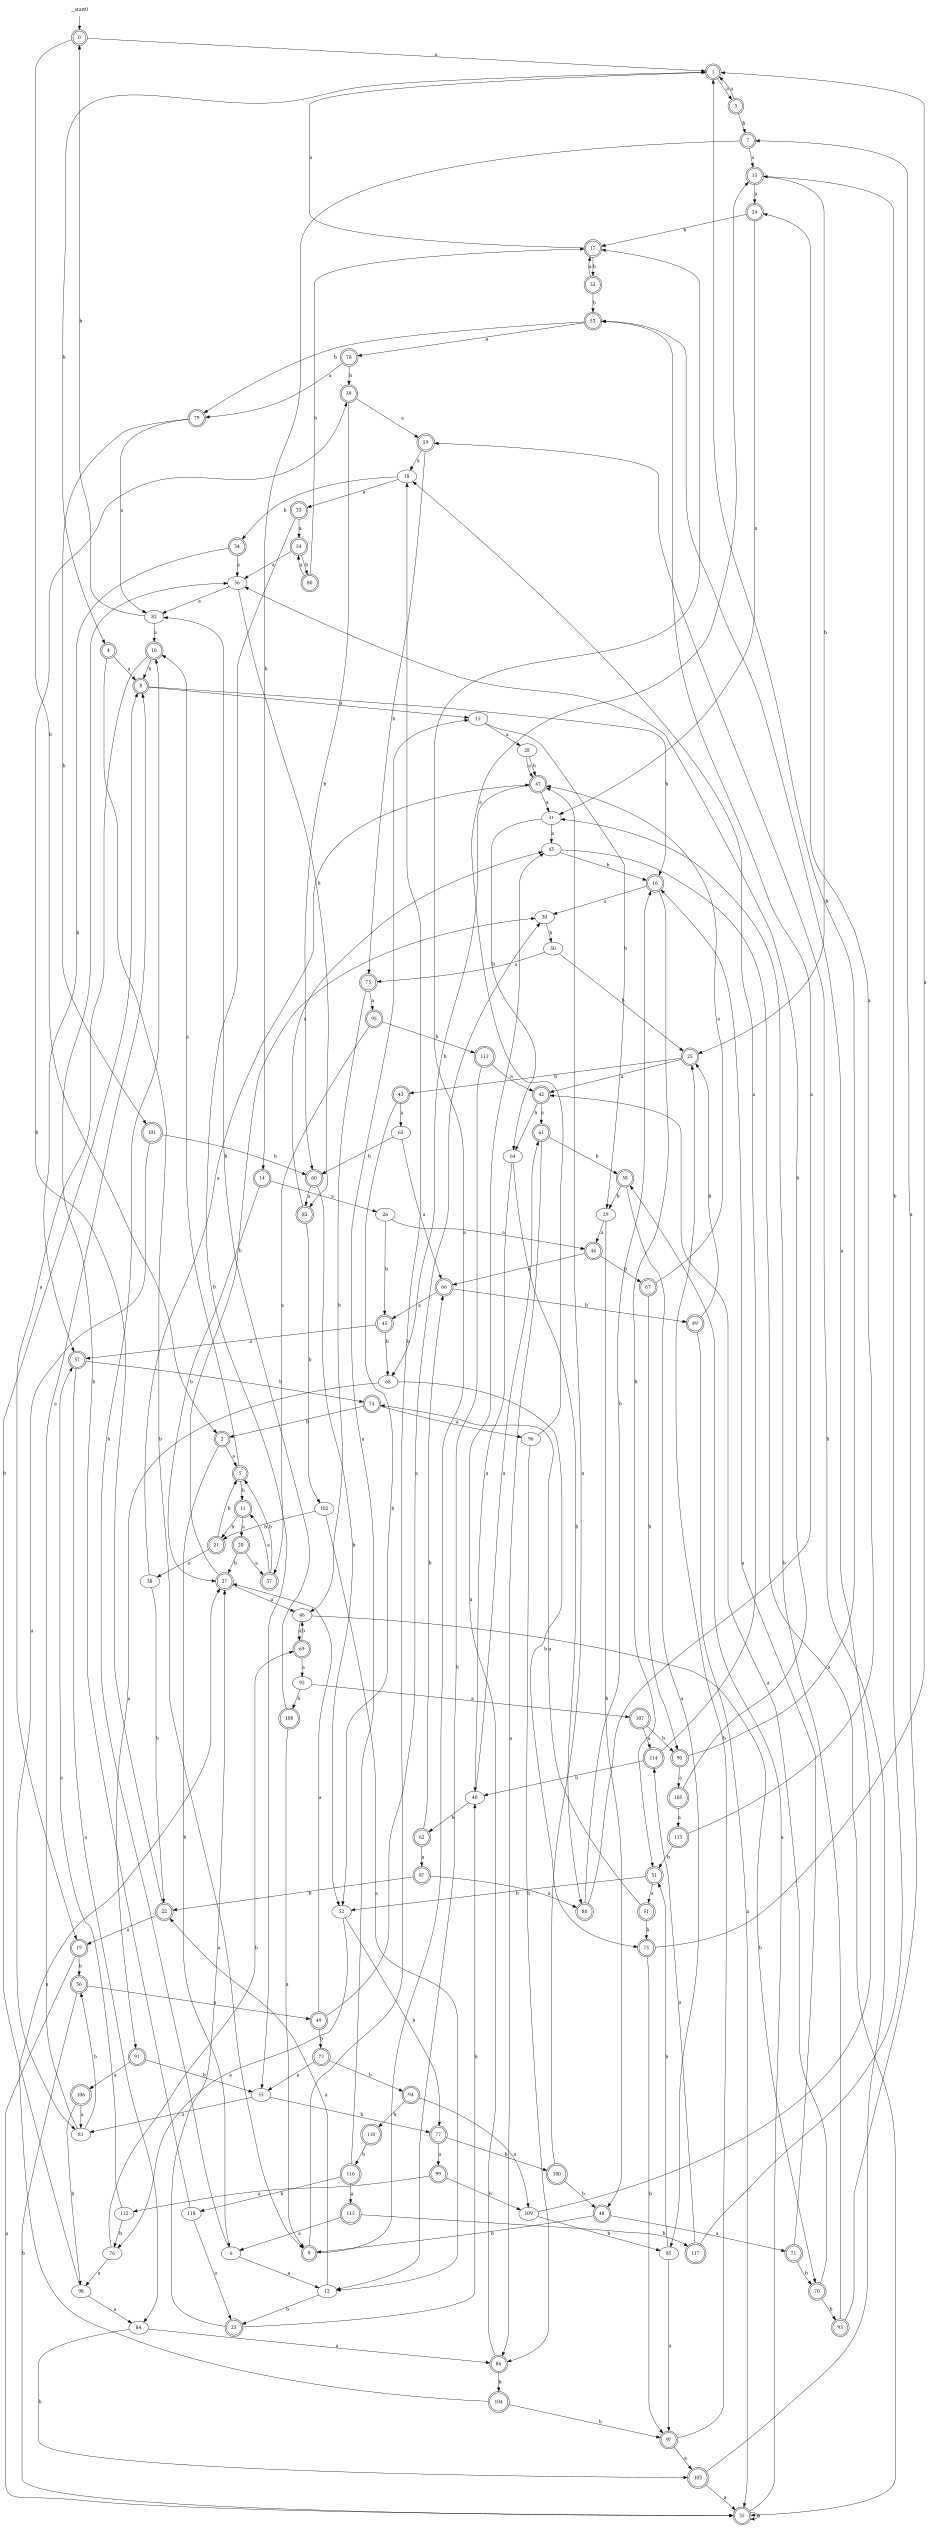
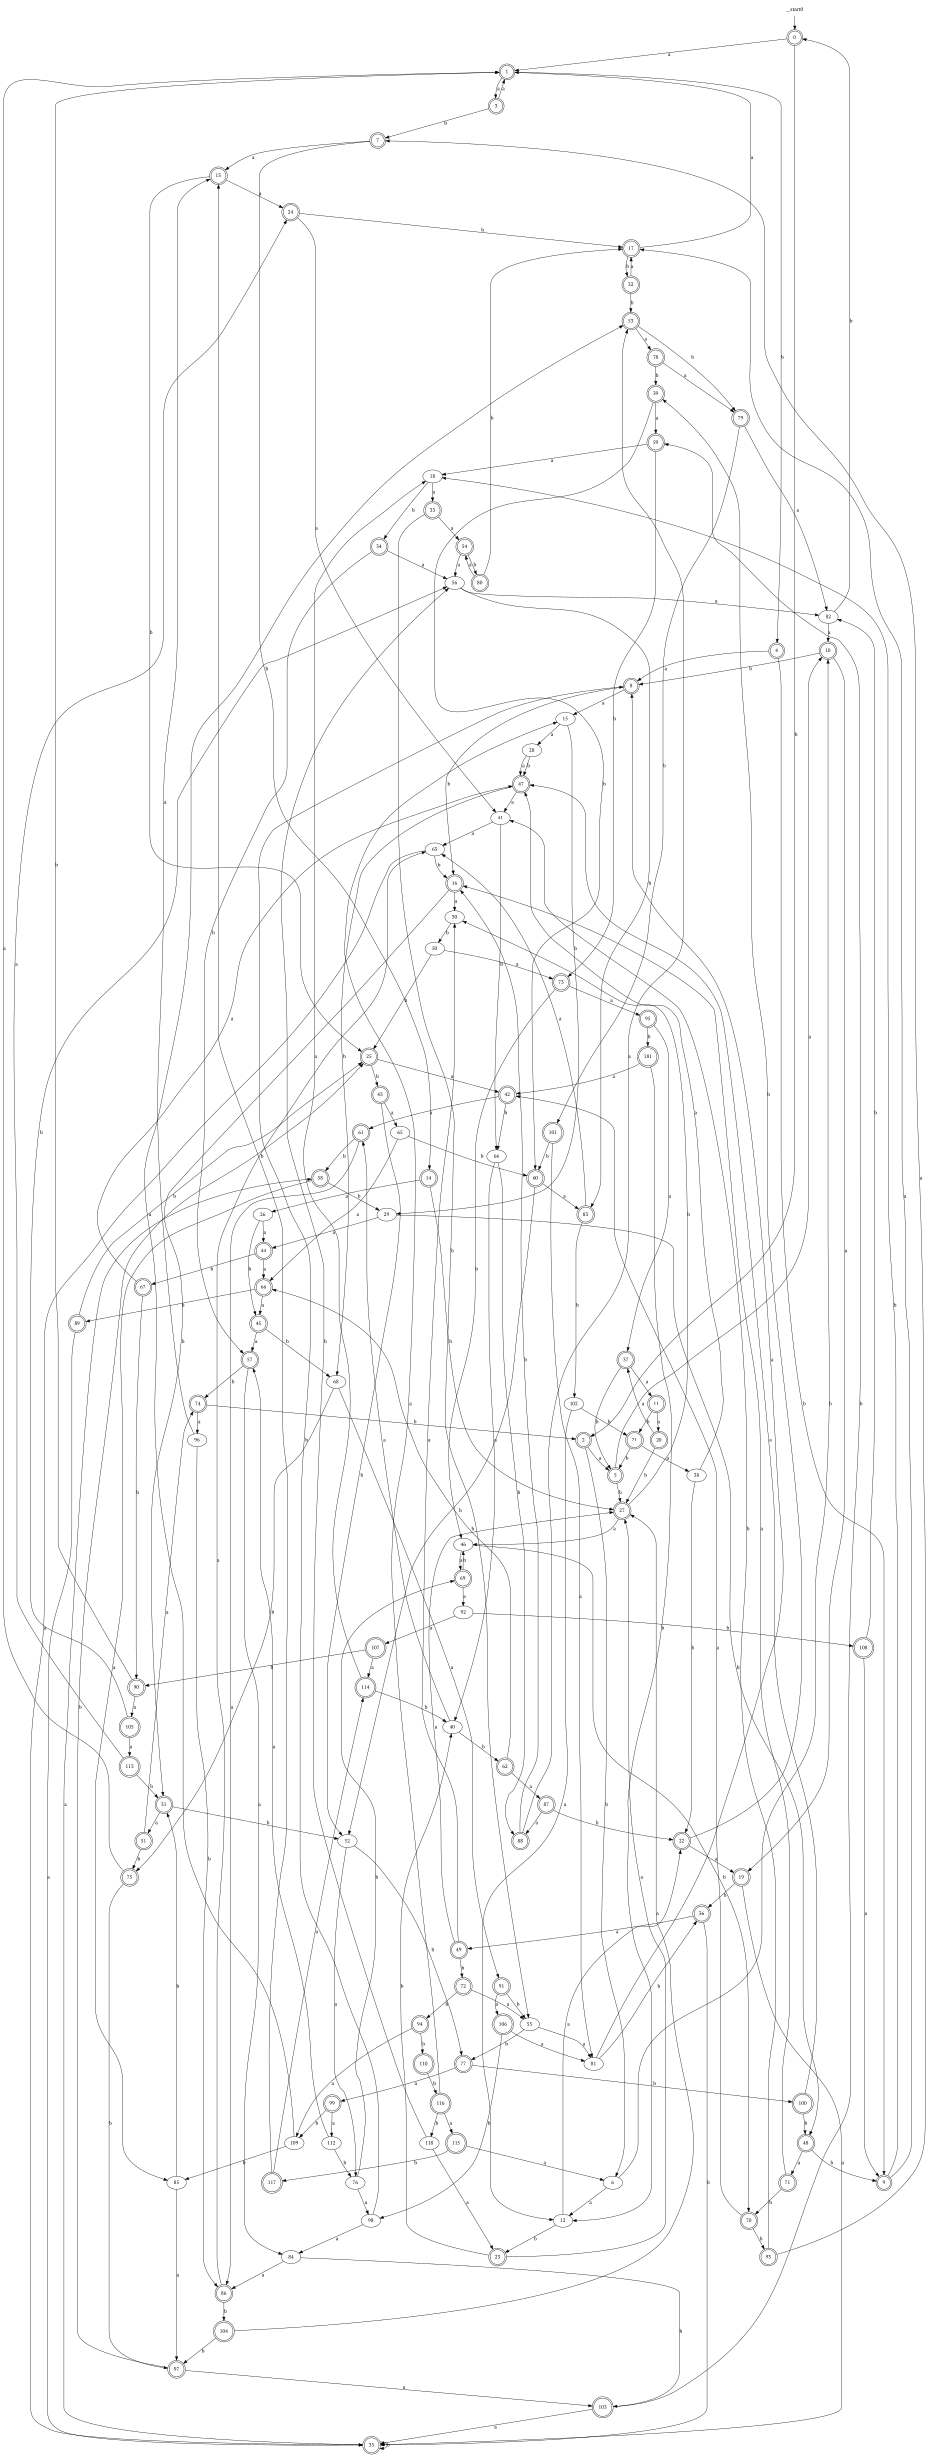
(485, 1057) -> (648, 1057)
(241, 1489) -> (618, 1491)
